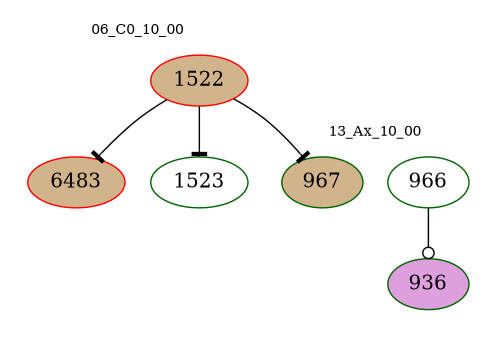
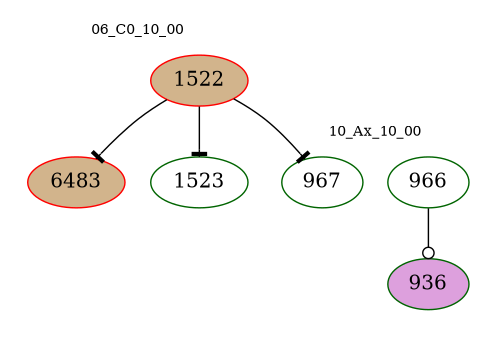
(375, 132) -> (375, 132)
(322, 182) -> (322, 182)
